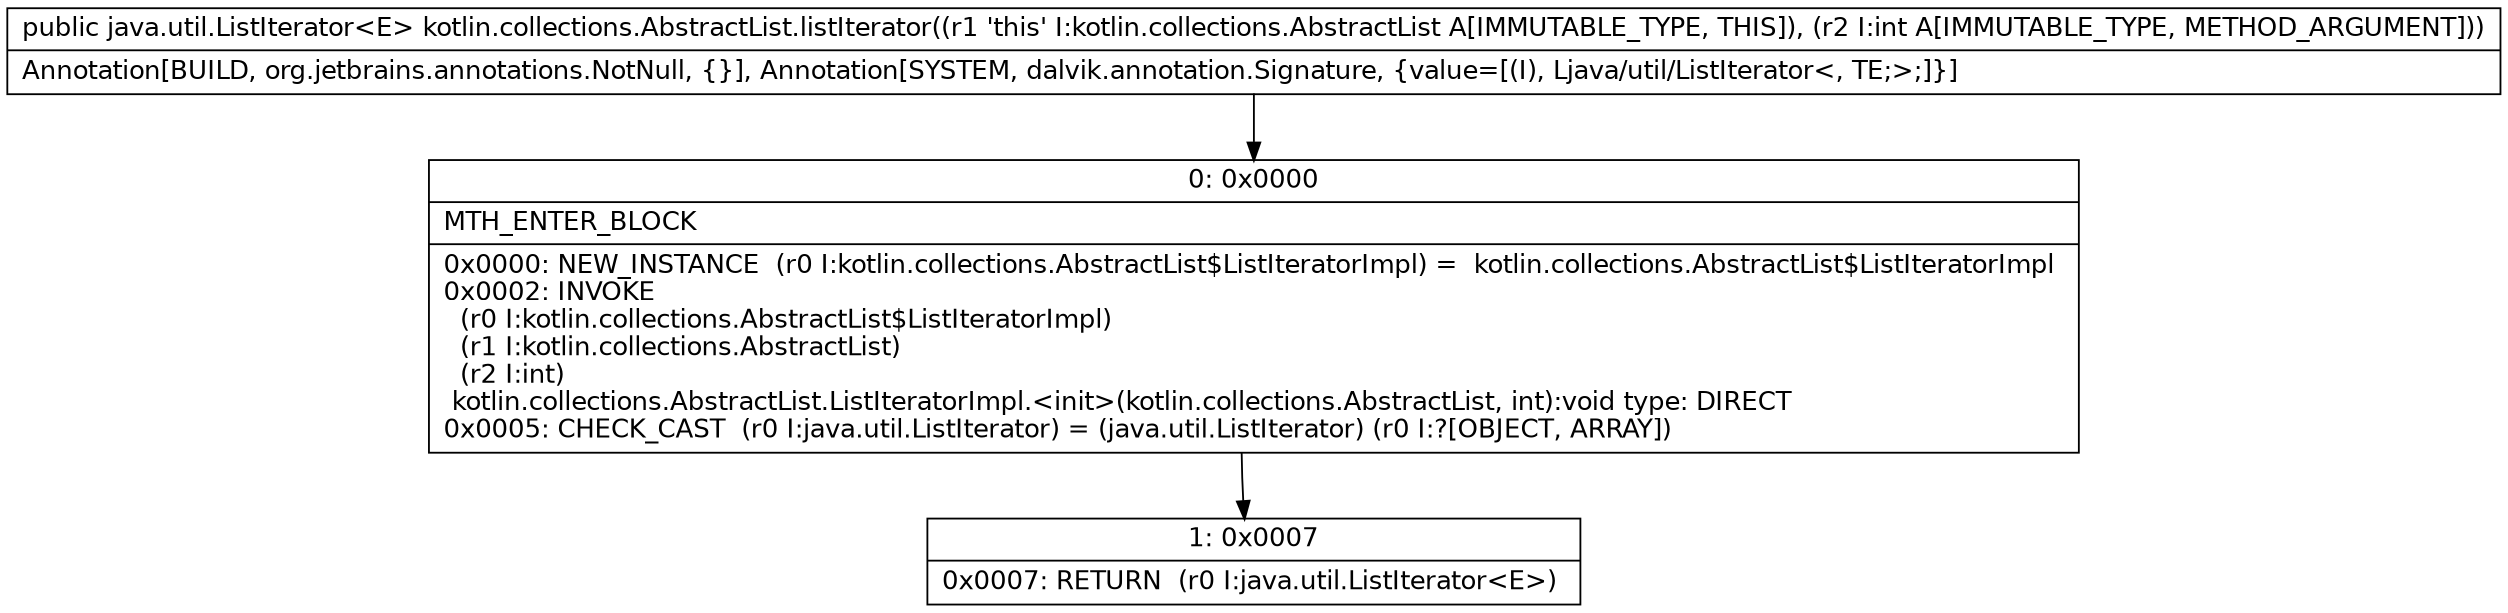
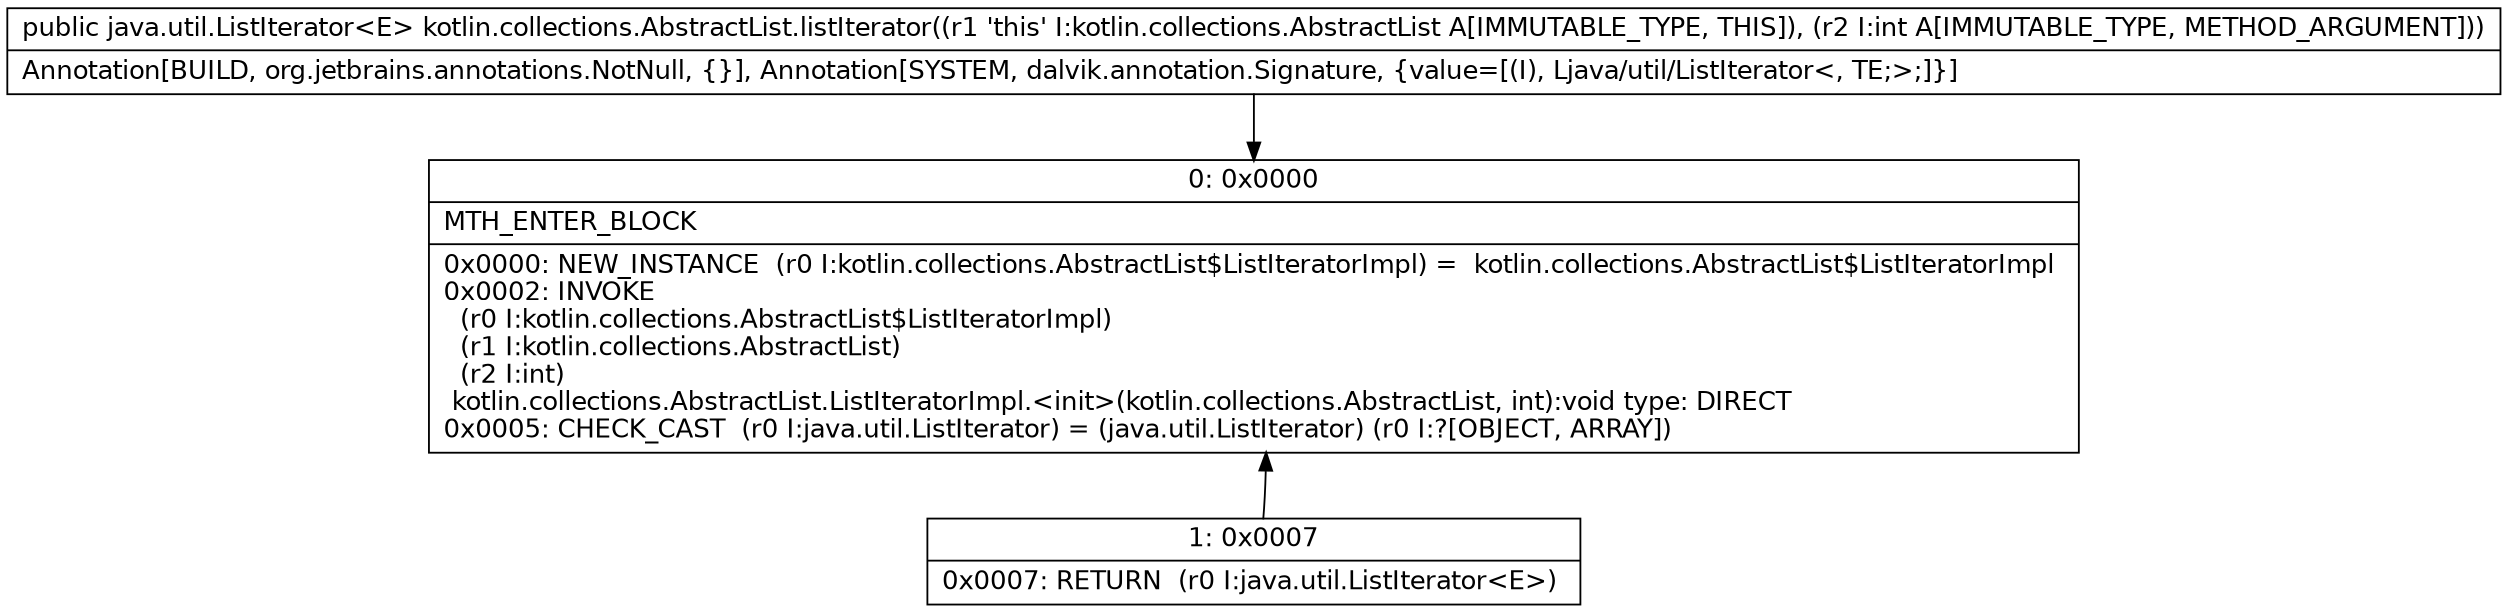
(1242, 477) -> (1265, 495)
